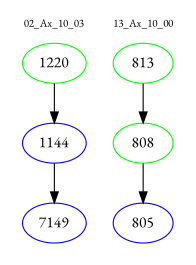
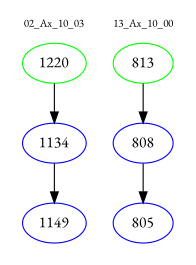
(54, 143) -> (54, 143)
(143, 143) -> (143, 143)
(54, 223) -> (54, 223)
